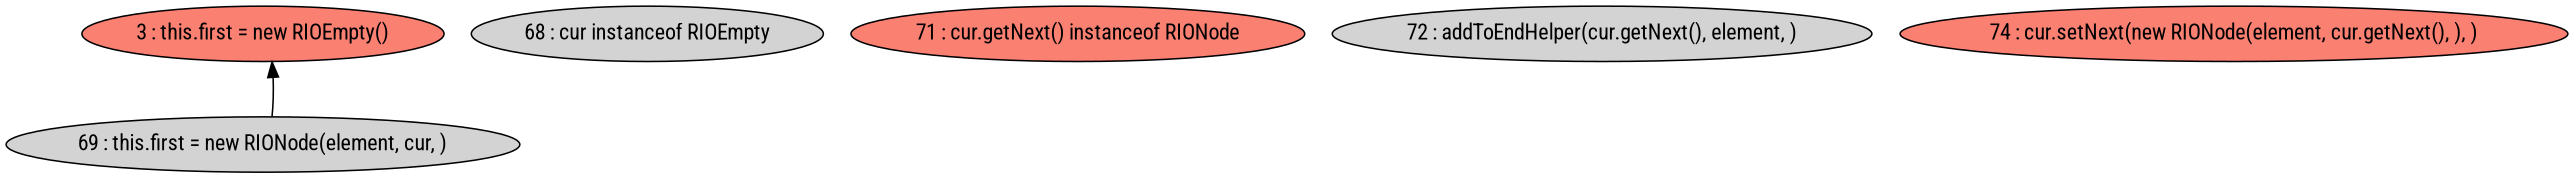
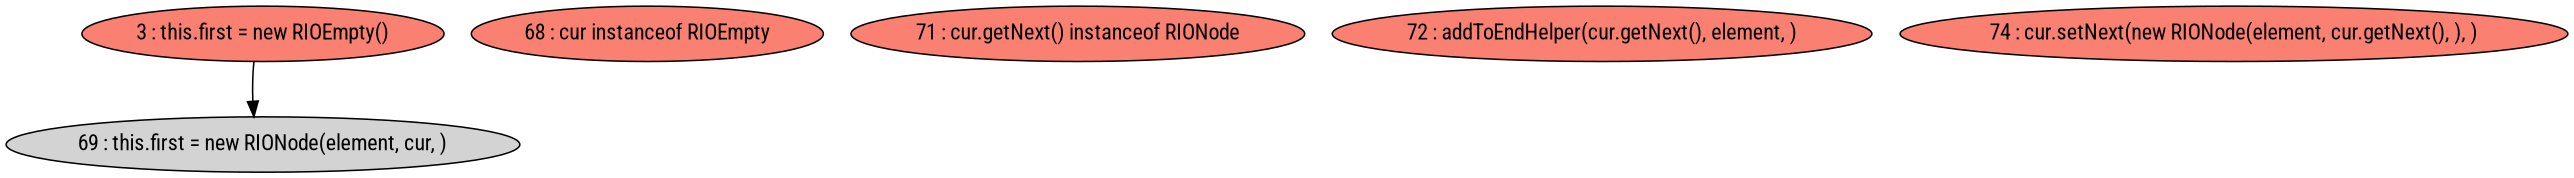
(647, 34) -> (647, 34)
(1602, 34) -> (1602, 34)
(273, 97) -> (253, 82)
